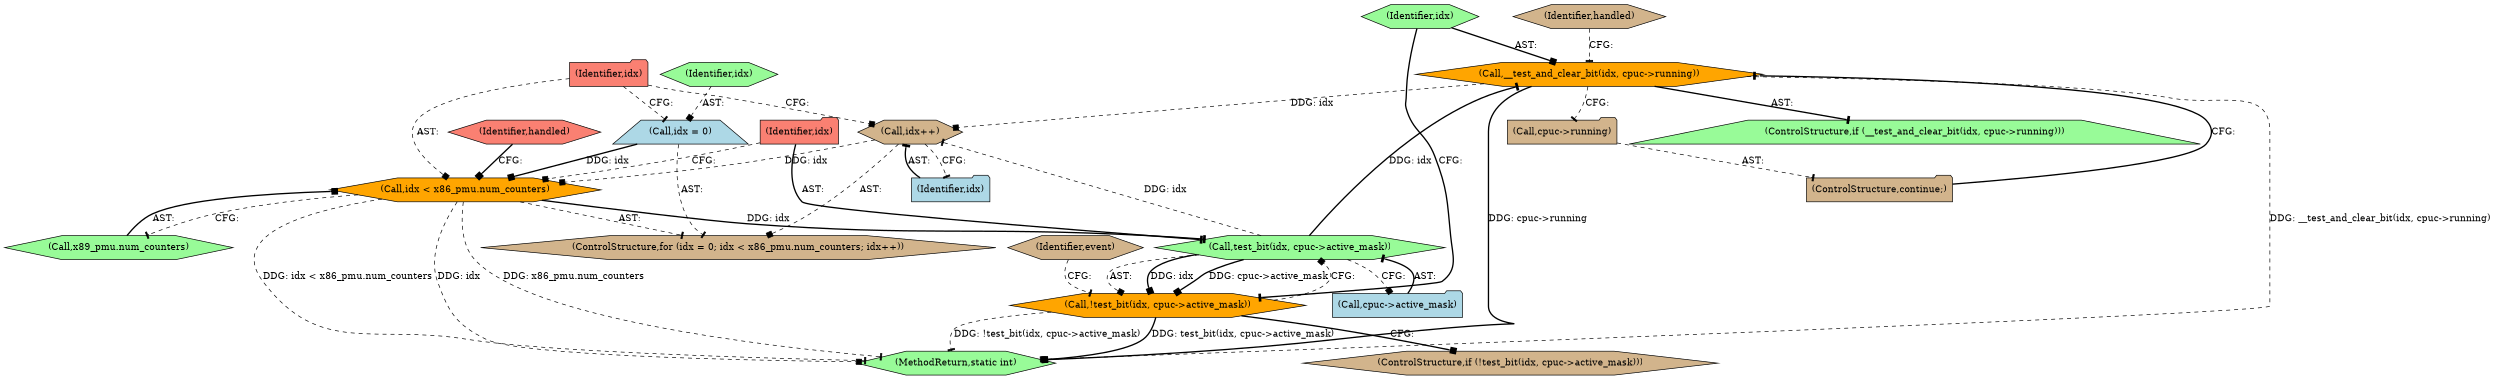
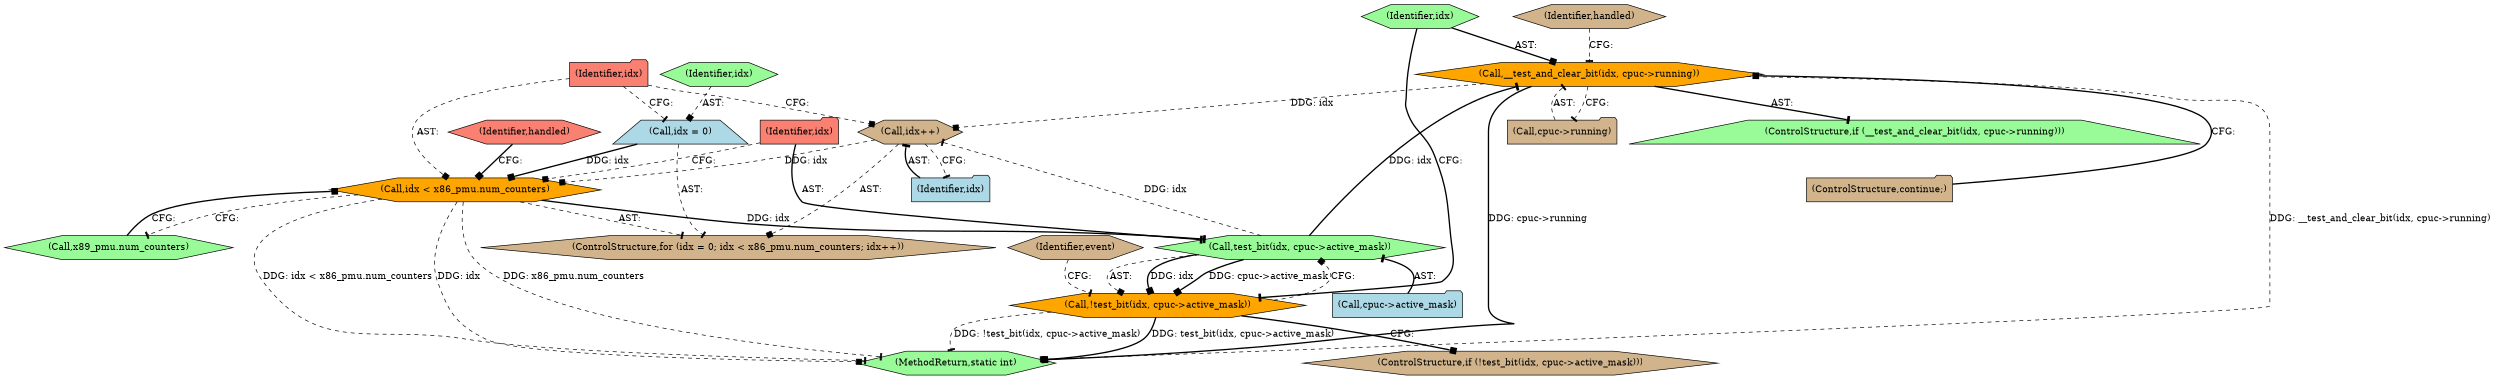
(2127, 97) -> (2127, 97)
(1714, 160) -> (1552, 103)
(165, 219) -> (165, 219)
(1369, 271) -> none
